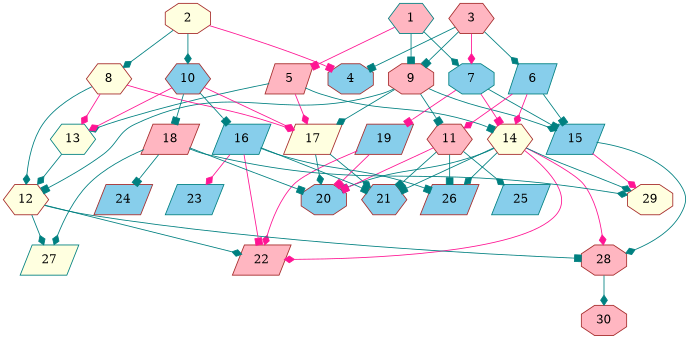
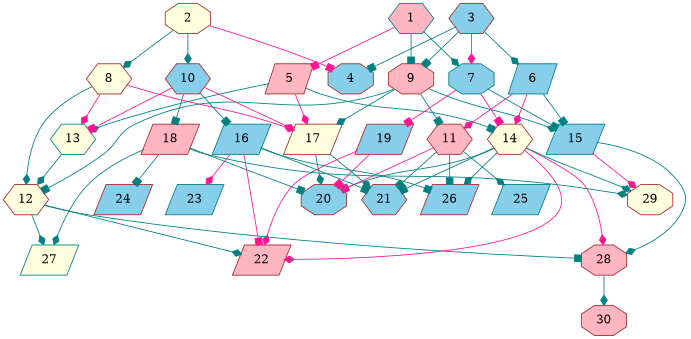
(471, 18) -> (471, 18)
(135, 107) -> (135, 107)
